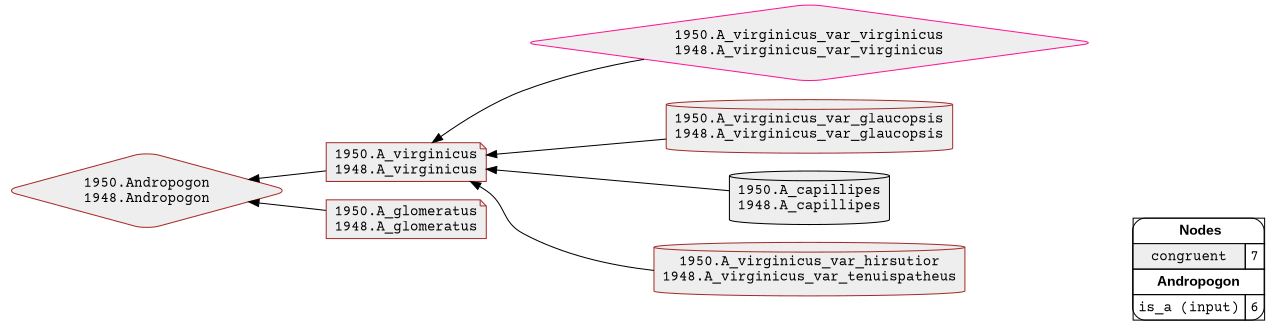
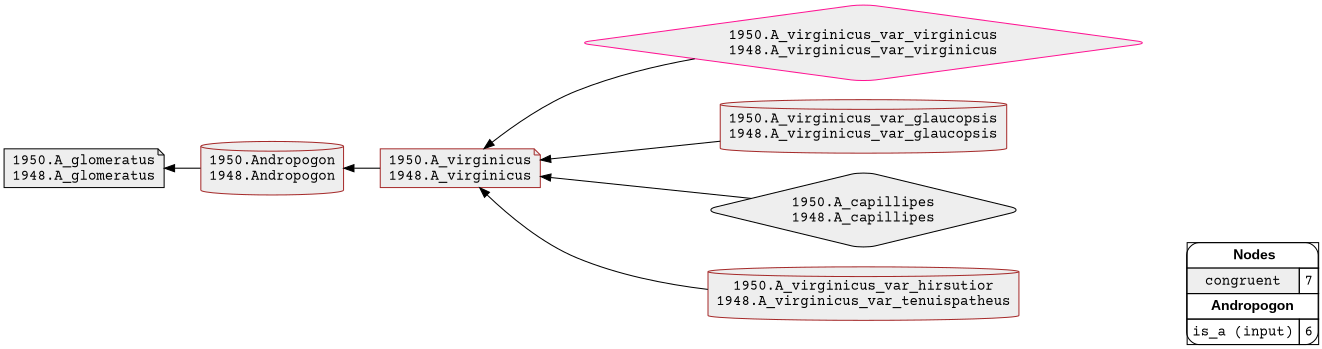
(147, 191) -> (272, 168)
(809, 198) -> (863, 210)
(292, 207) -> (188, 168)
(406, 219) -> (84, 168)
